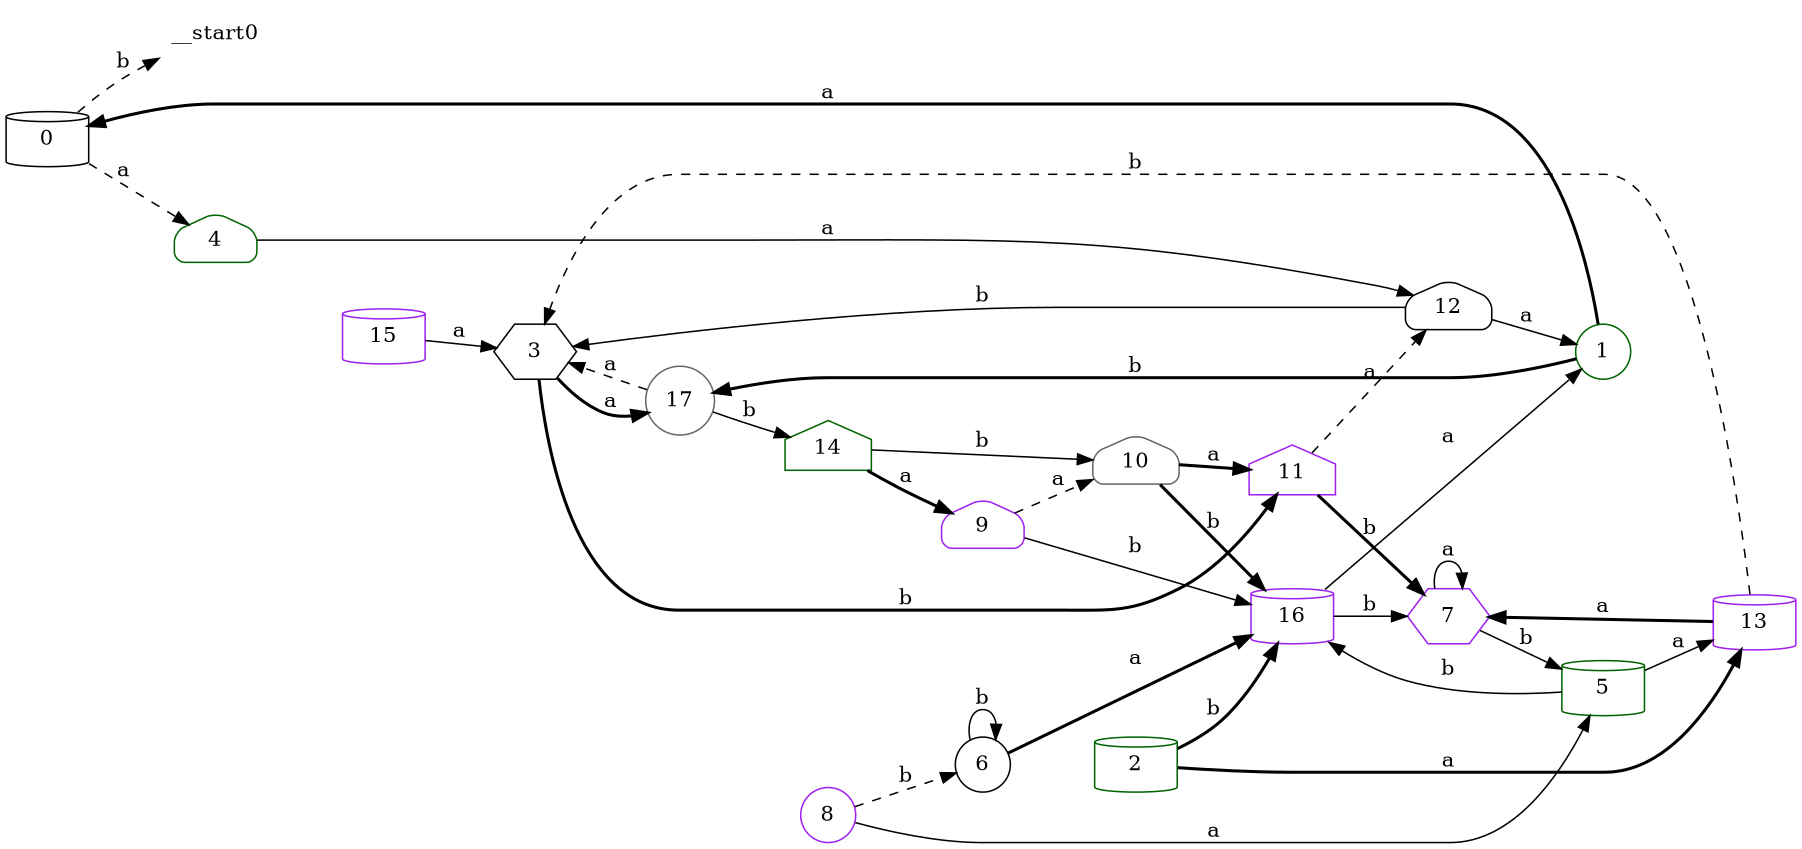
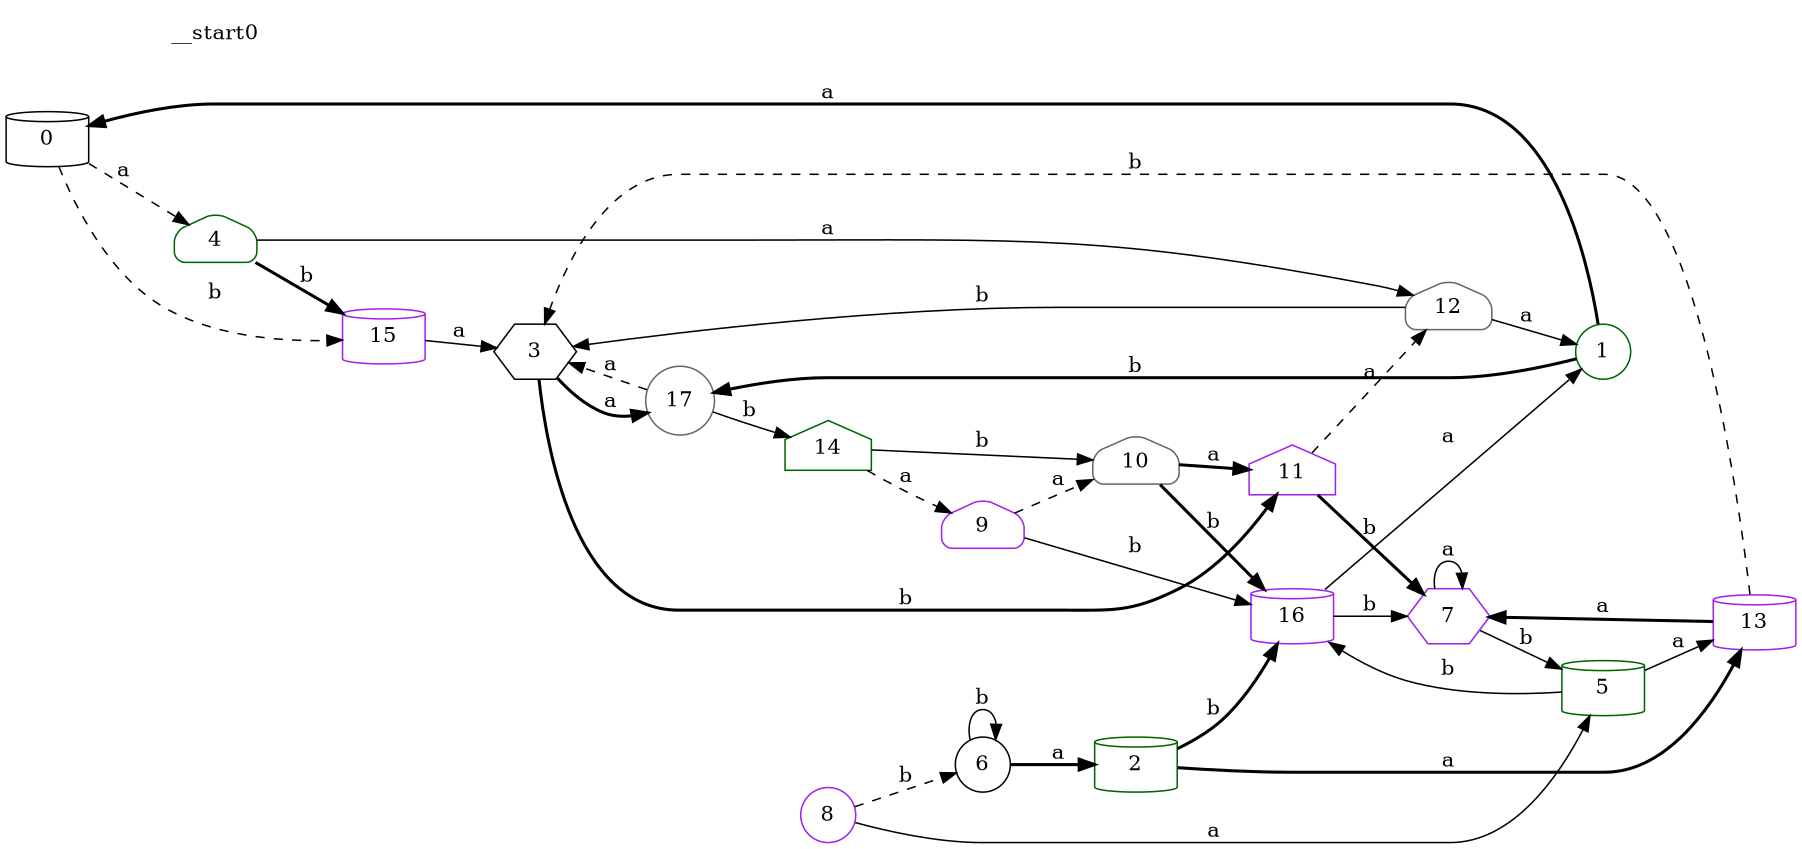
(110, 87) -> (160, 305)
none -> (292, 284)
(1449, 307) -> (1449, 307)
(902, 489) -> (902, 489)
(1122, 698) -> (1045, 765)
